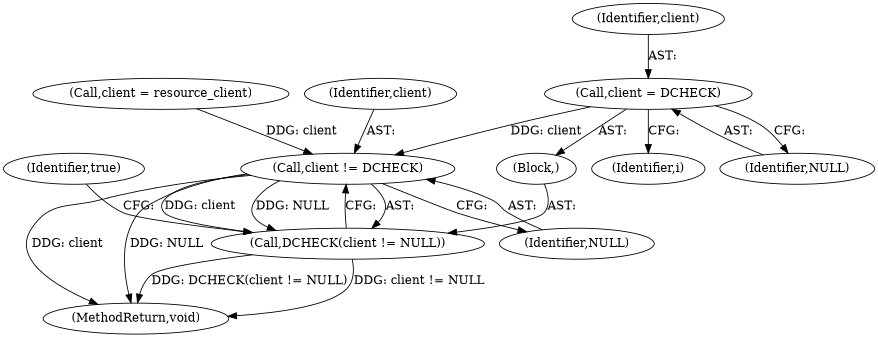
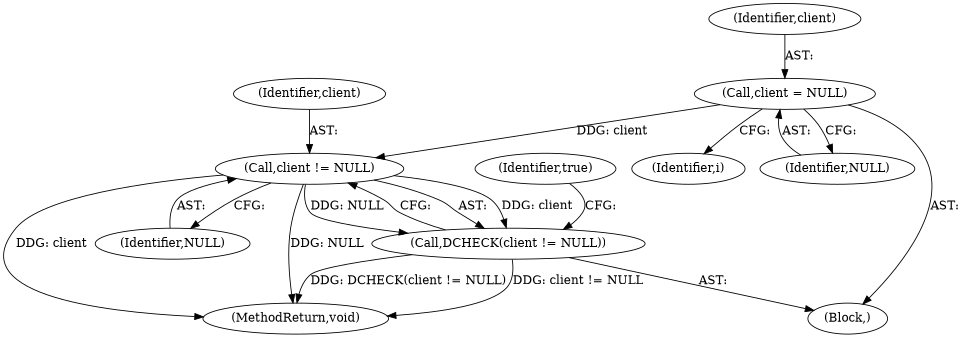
(161, 94) -> none
(648, 94) -> (785, 94)
(348, 169) -> (310, 169)
(534, 218) -> (687, 283)
